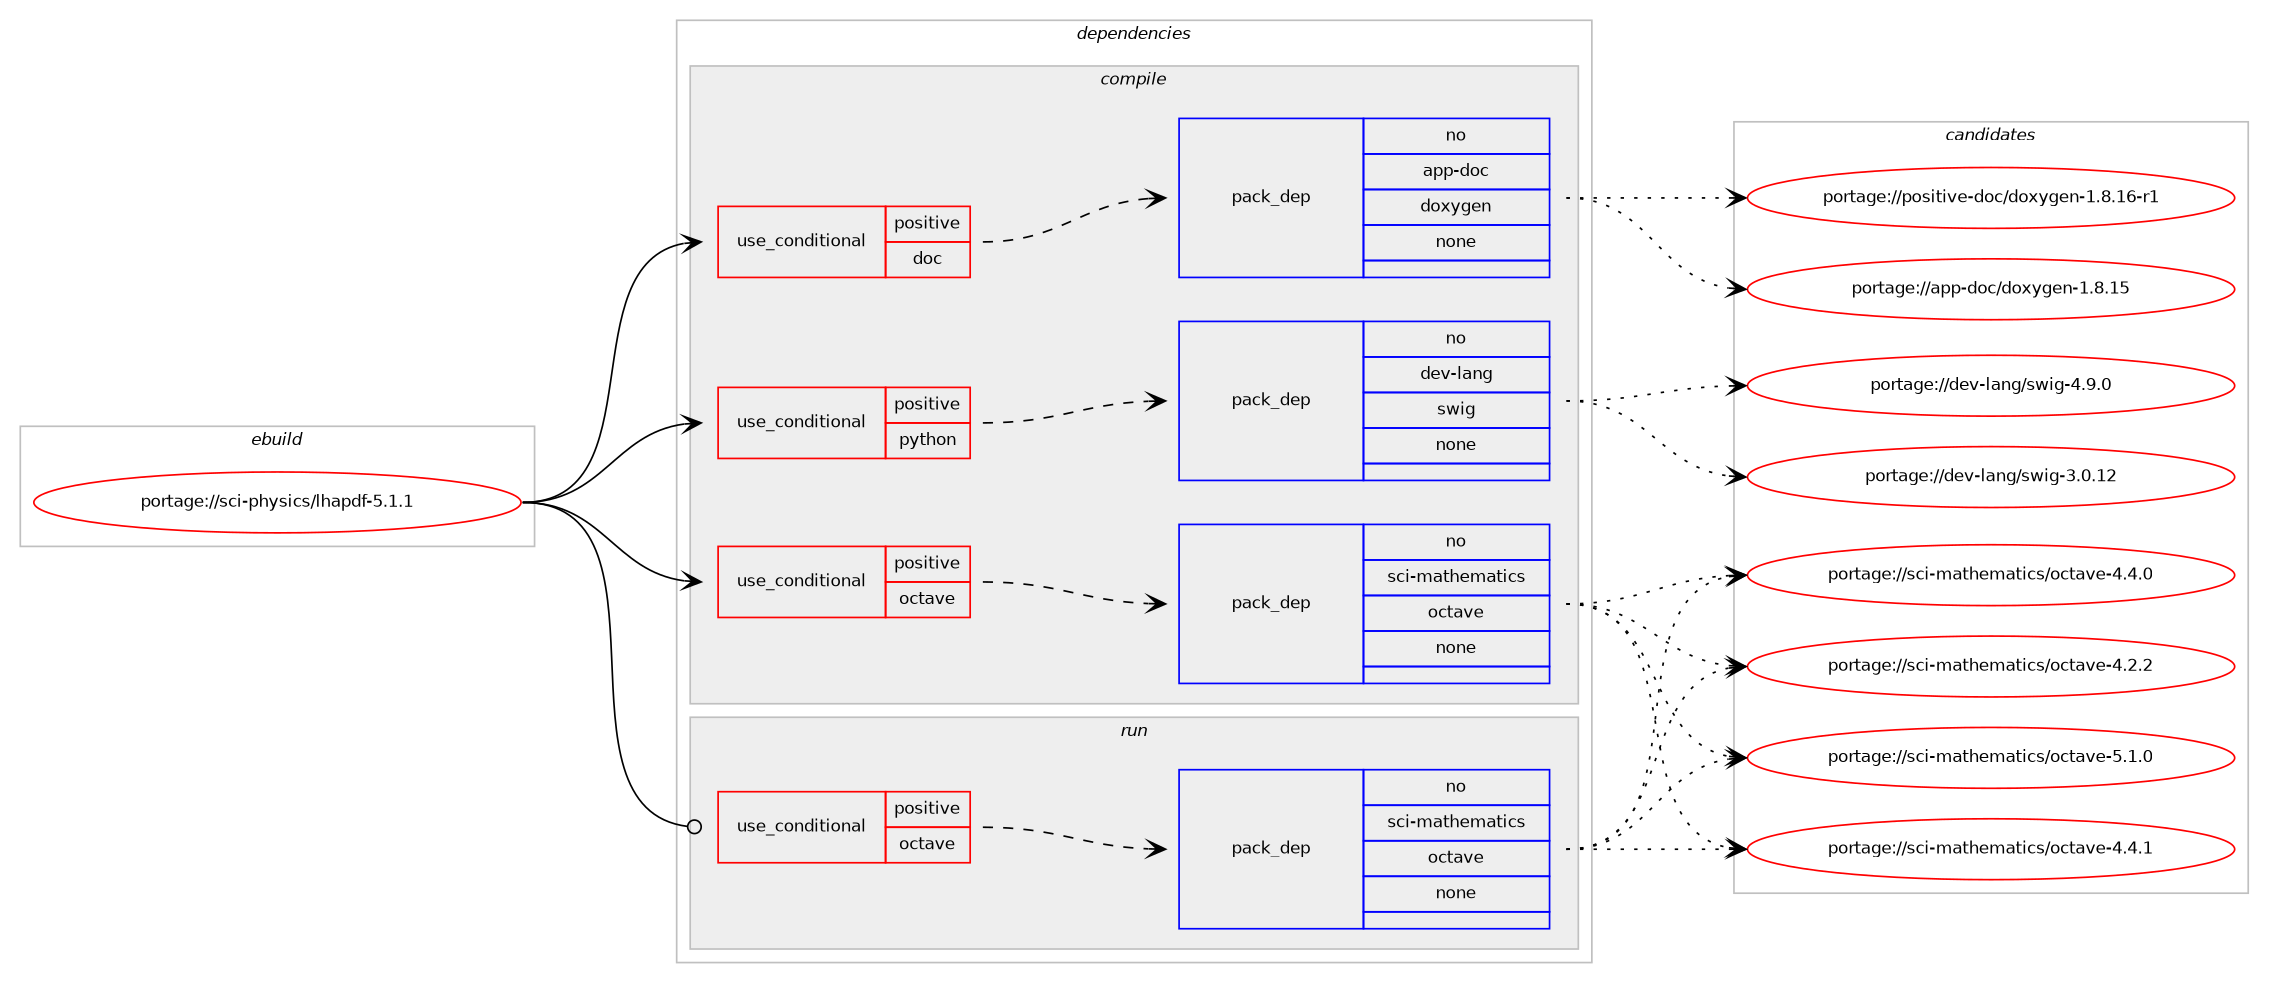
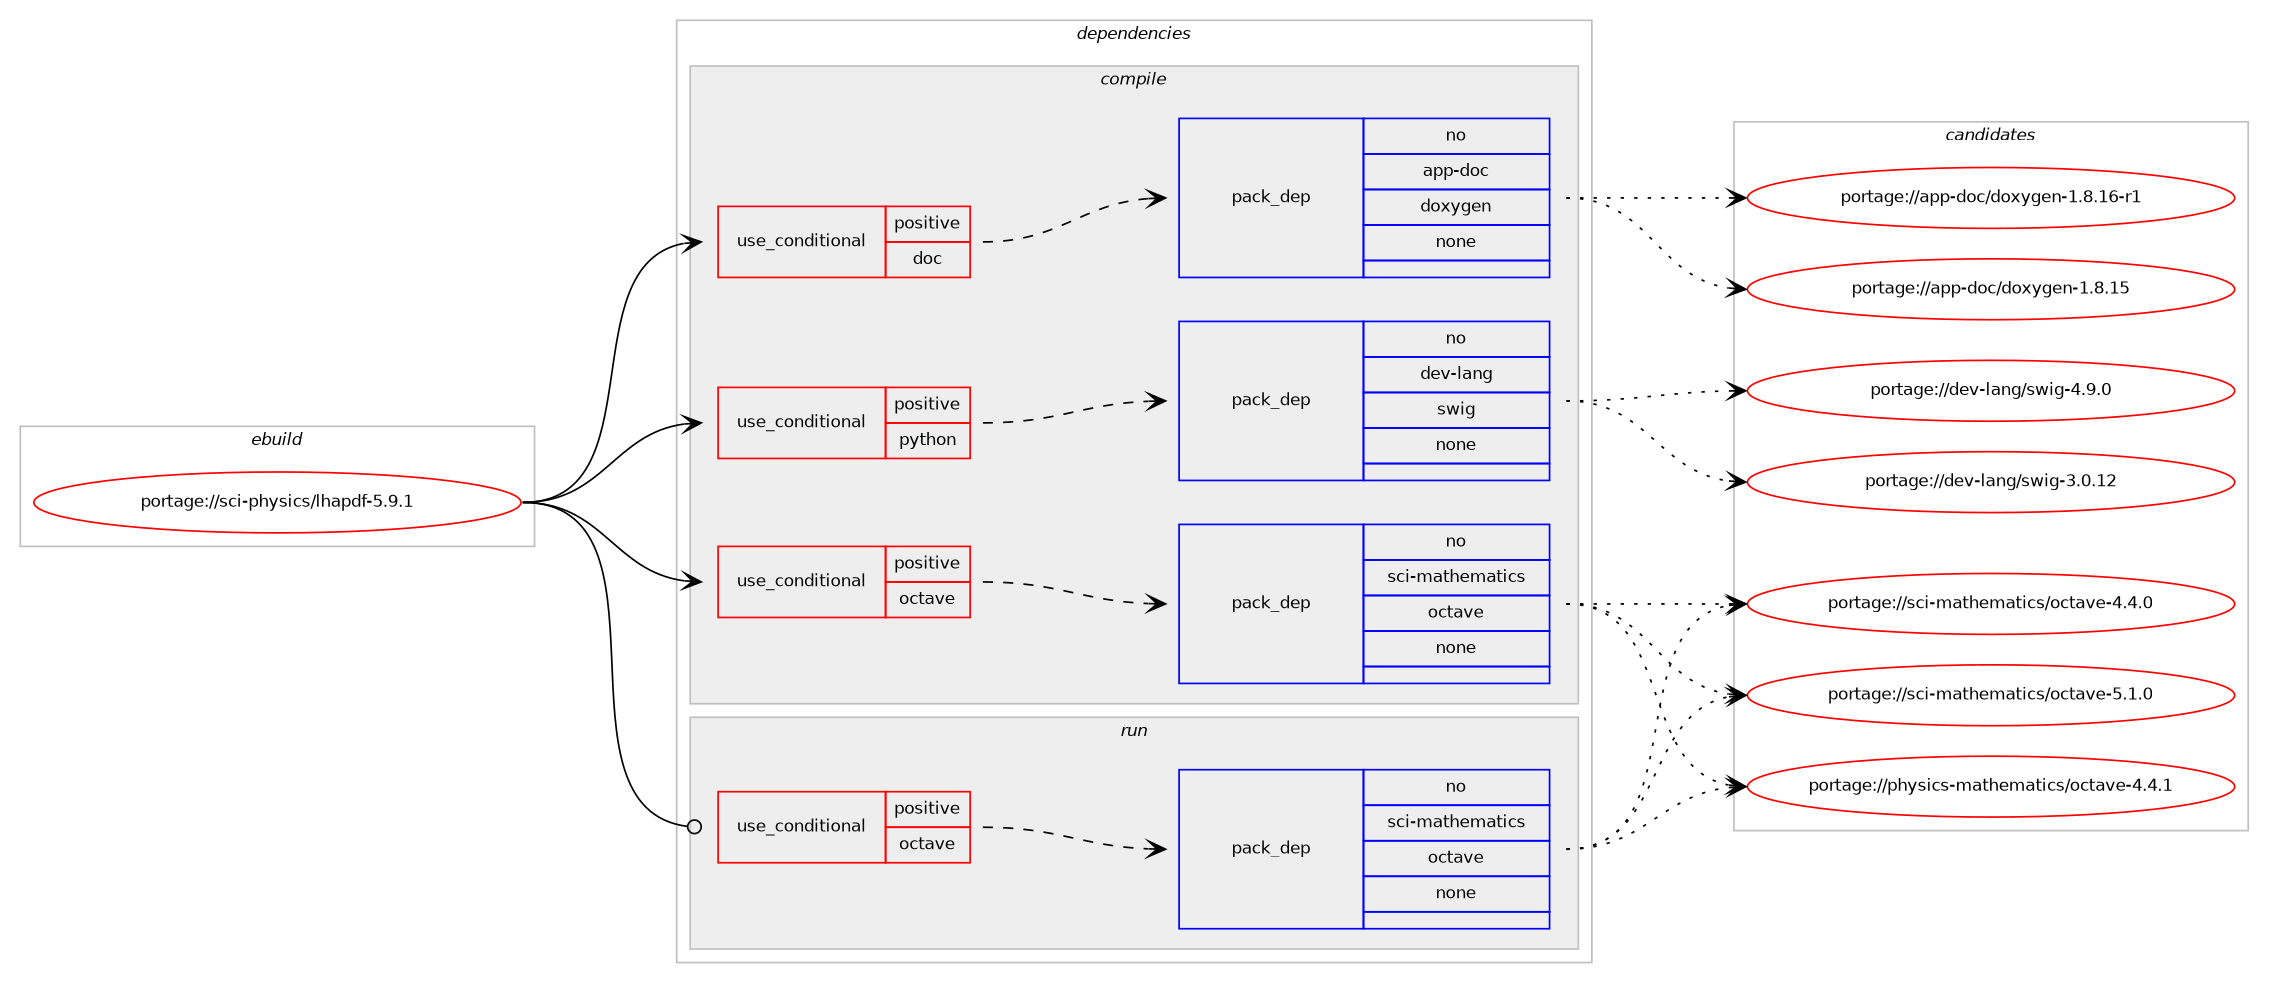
(1991, 198) -> (1991, 198)
(277, 502) -> (277, 502)
(1991, 667) -> none
(1991, 849) -> (1991, 787)
